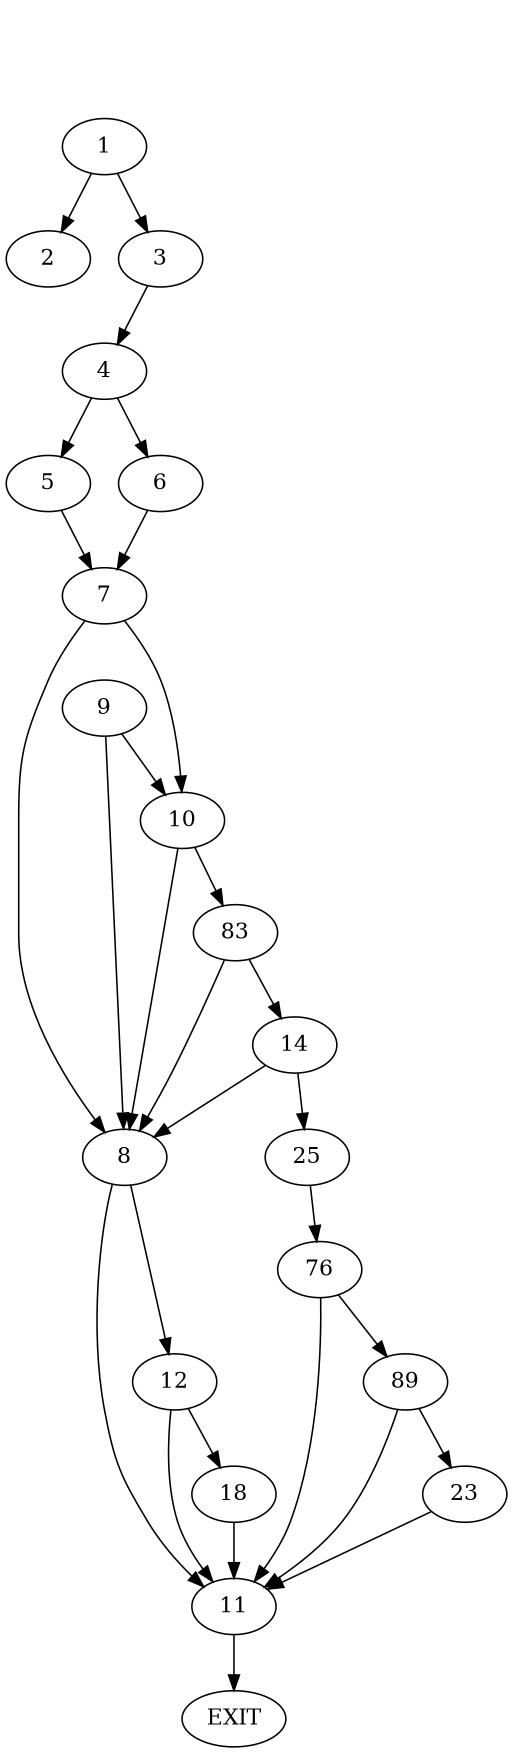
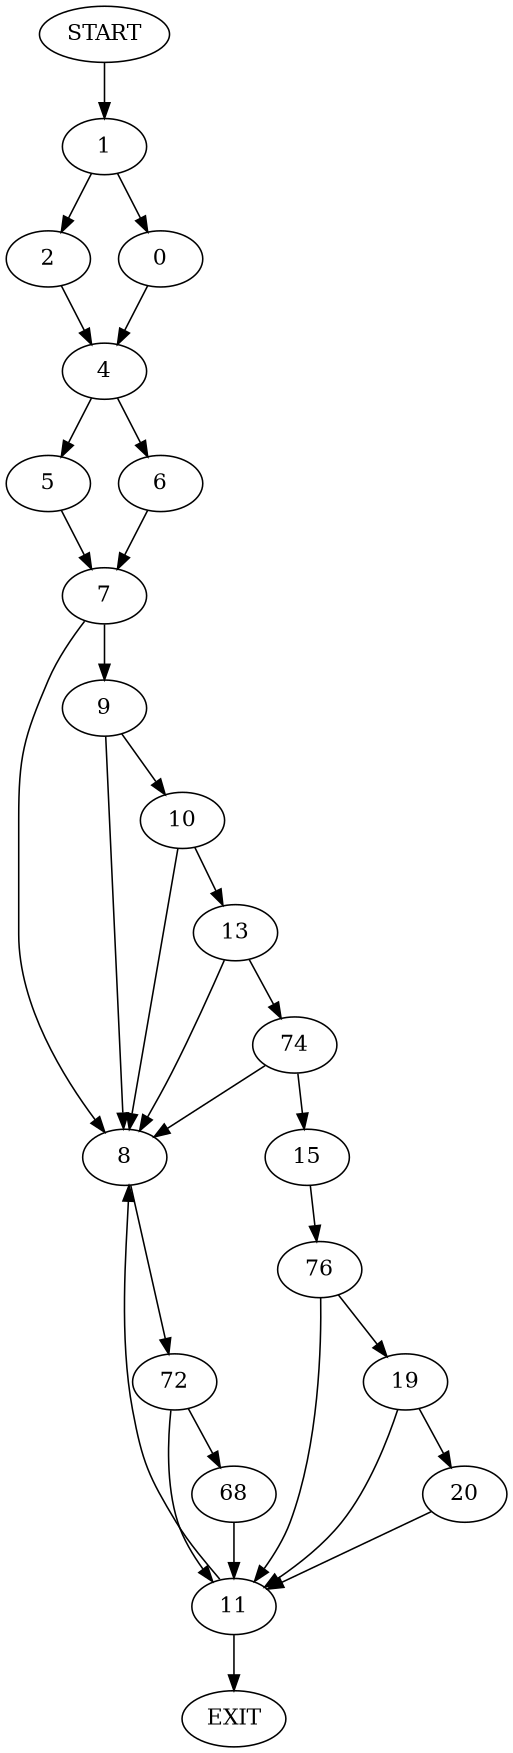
none -> (105, 34)
(161, 259) -> (161, 259)
none -> (73, 308)
(165, 694) -> (105, 644)
(236, 933) -> (236, 933)
(295, 1045) -> (295, 1045)
(307, 1157) -> (307, 1157)
(175, 1382) -> (175, 1382)
(406, 1382) -> (406, 1382)
(102, 1392) -> (131, 1402)
(234, 1494) -> (234, 1494)
(465, 1494) -> (465, 1494)
